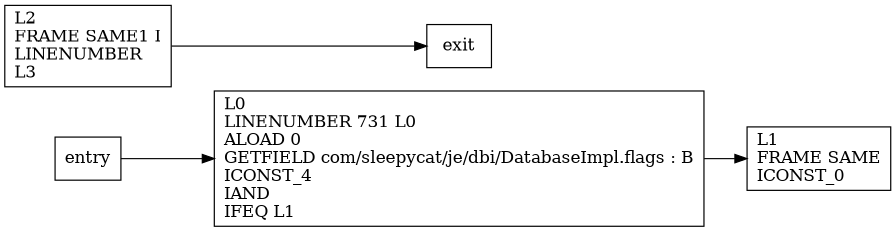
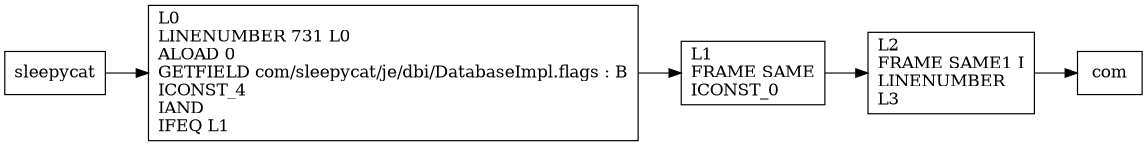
(459, 46) -> (1110, 73)
none -> (840, 73)
(88, 159) -> (55, 73)
